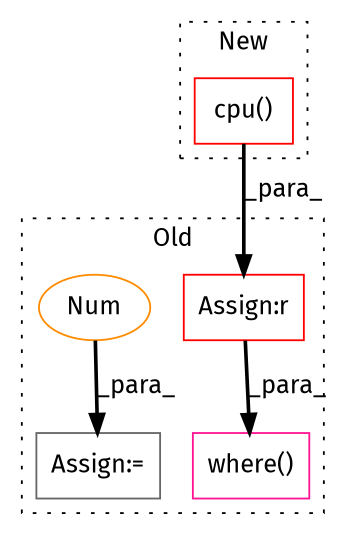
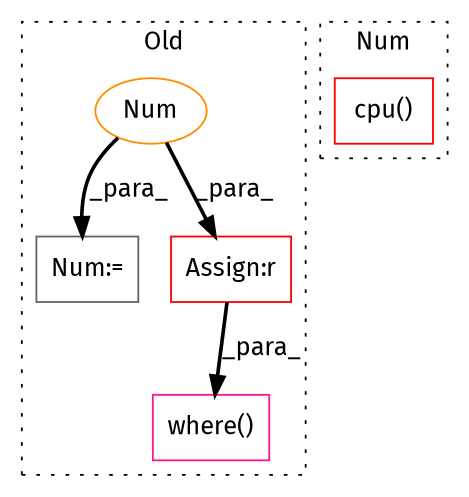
(244, 43) -> (384, 43)
(244, 200) -> (186, 181)
(98, 466) -> (87, 269)
